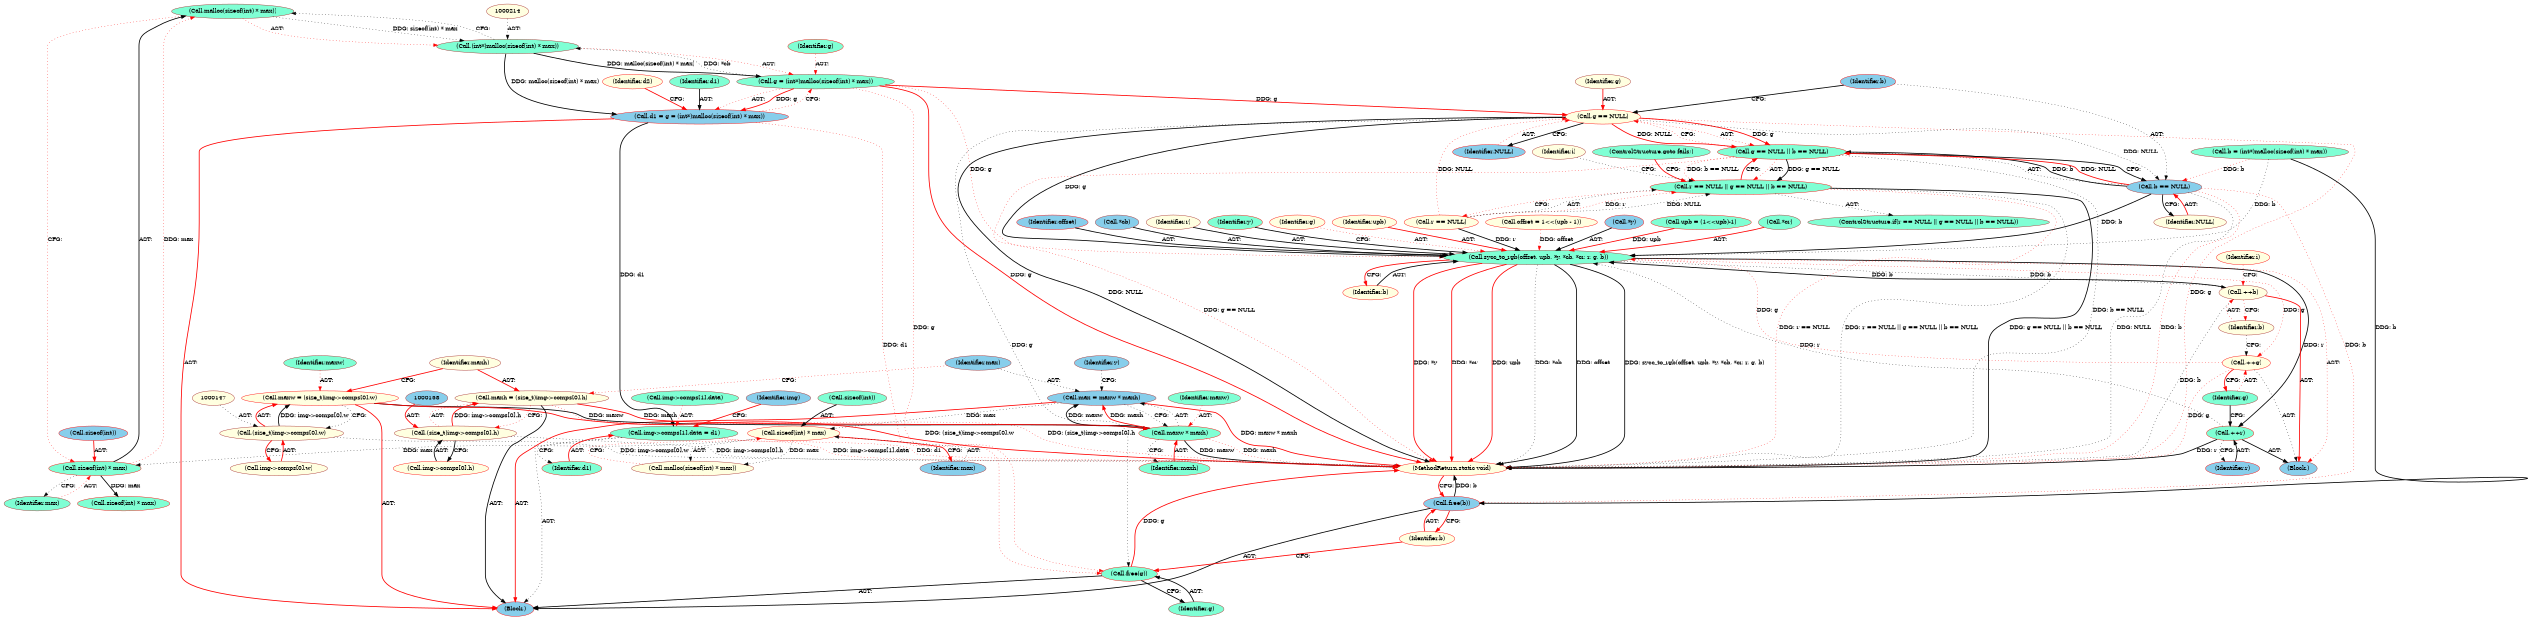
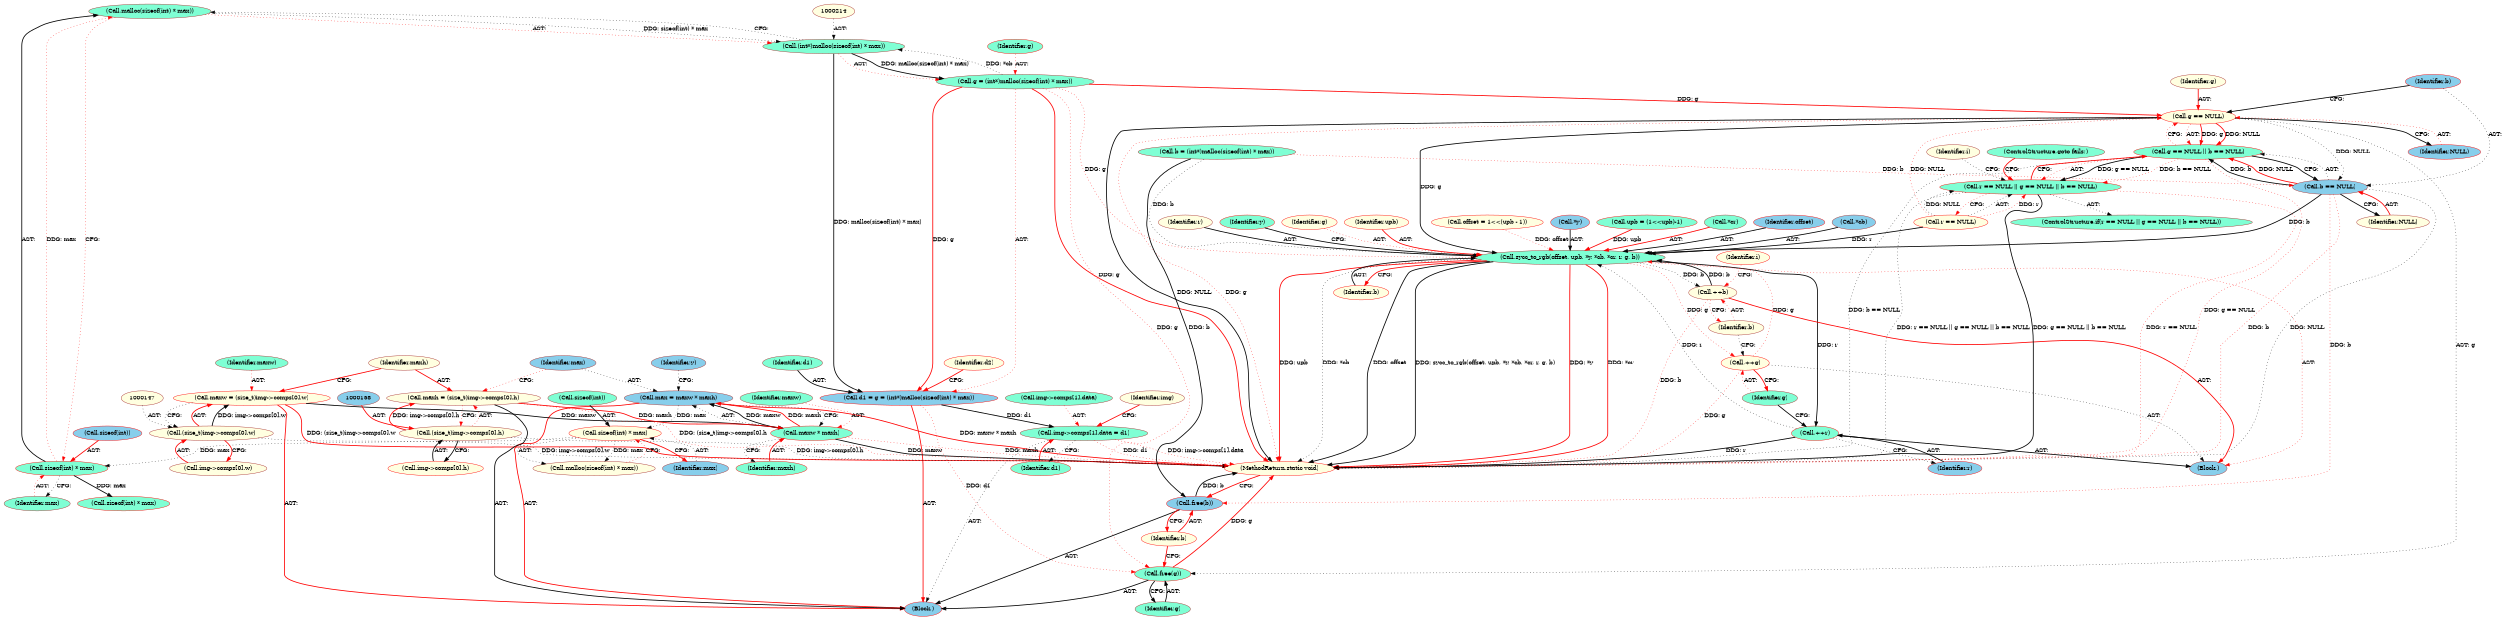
(786, 107) -> none
(1022, 345) -> (2466, 345)
(778, 398) -> (1152, 398)
(1916, 462) -> (1591, 457)
